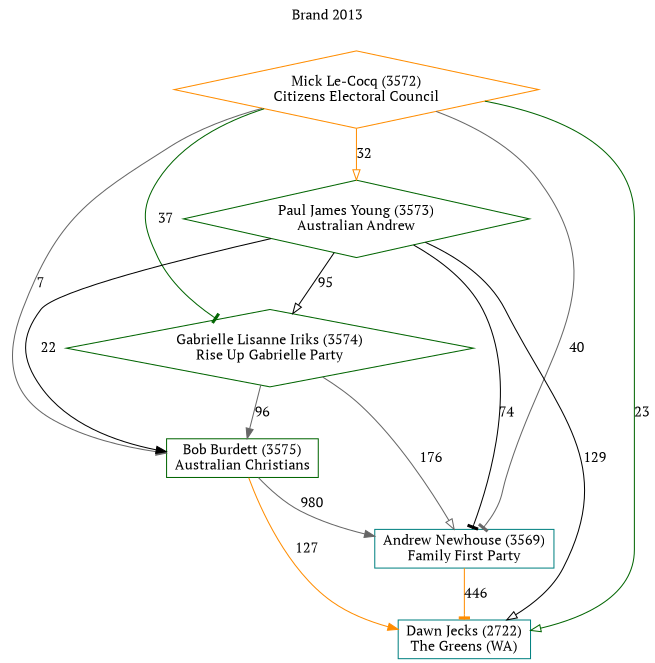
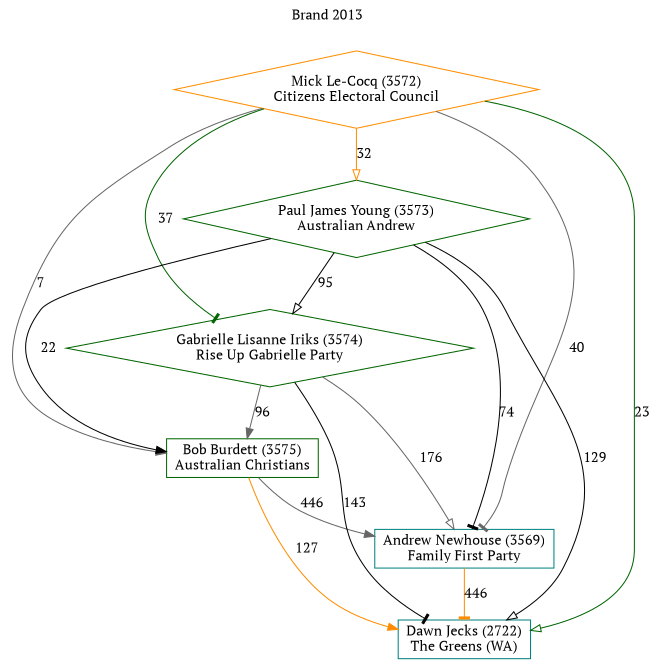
(312, 503) -> (312, 503)
none -> (344, 510)
